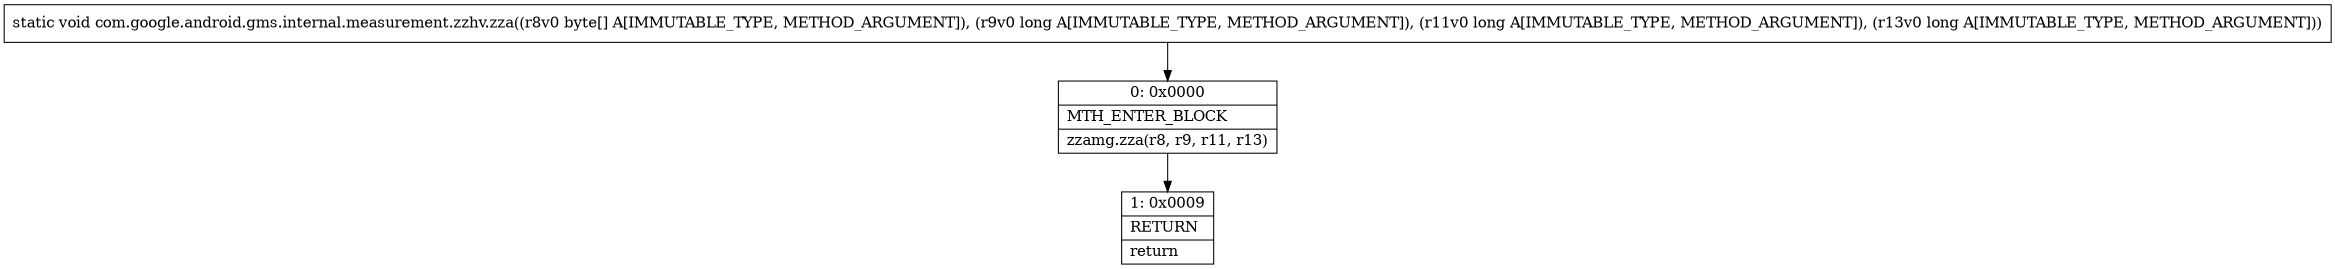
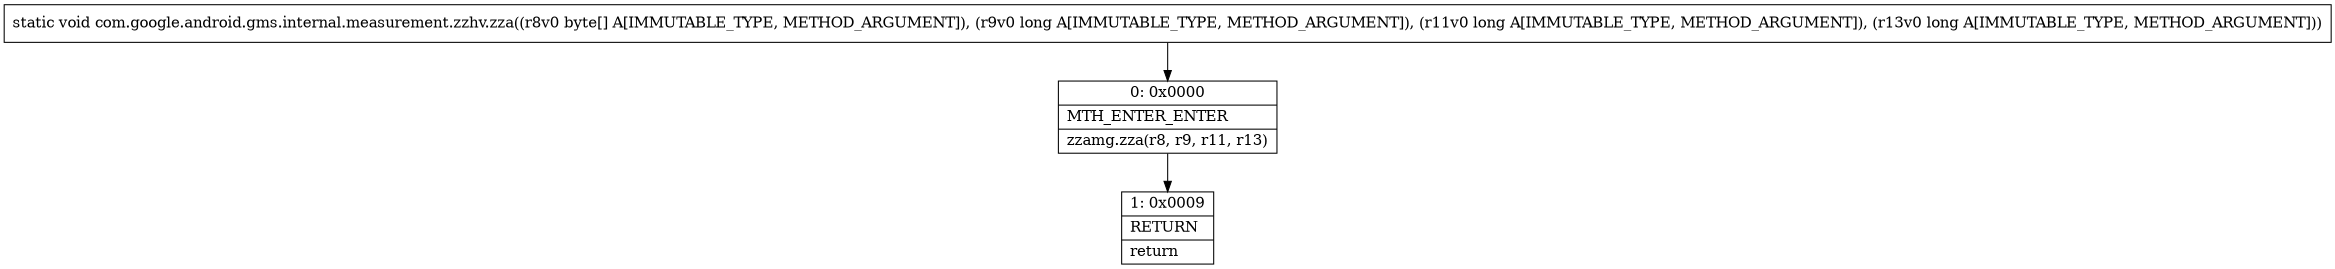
(1147, 117) -> (1147, 117)
